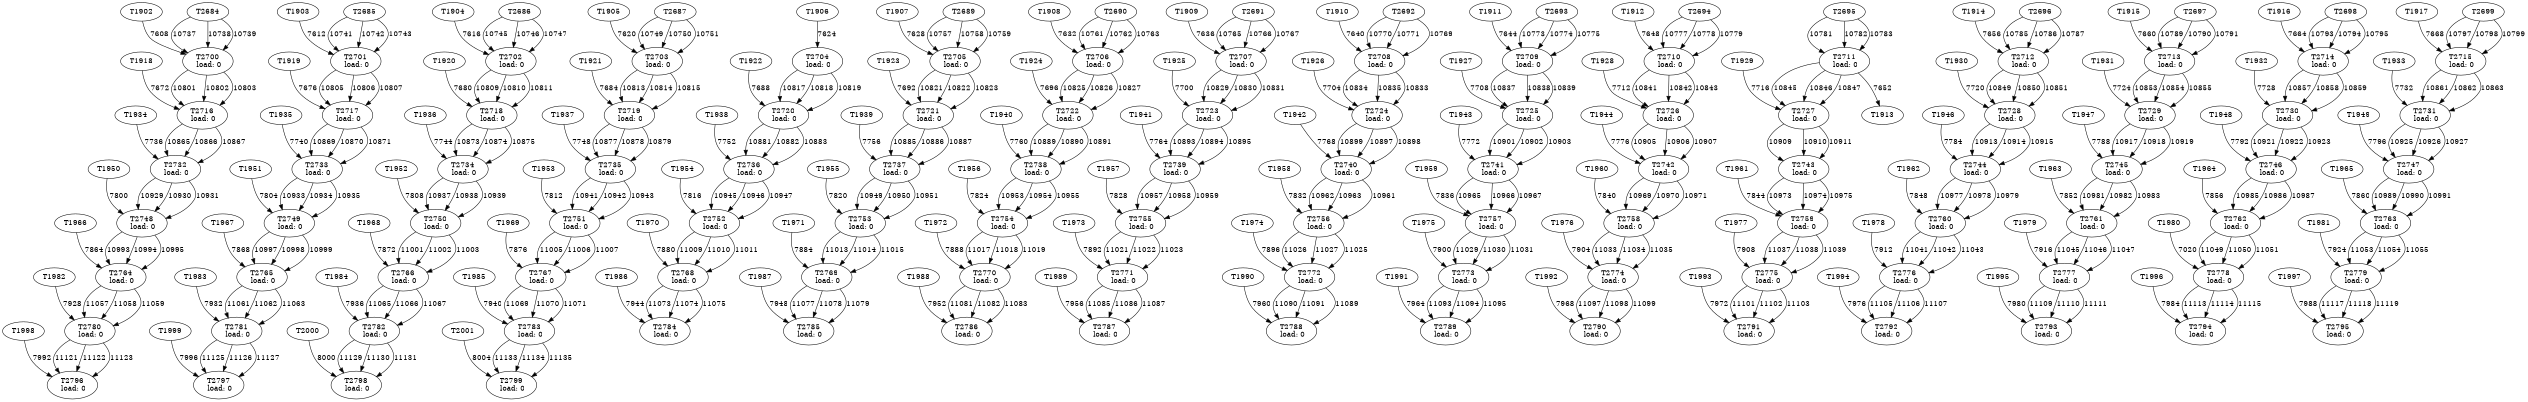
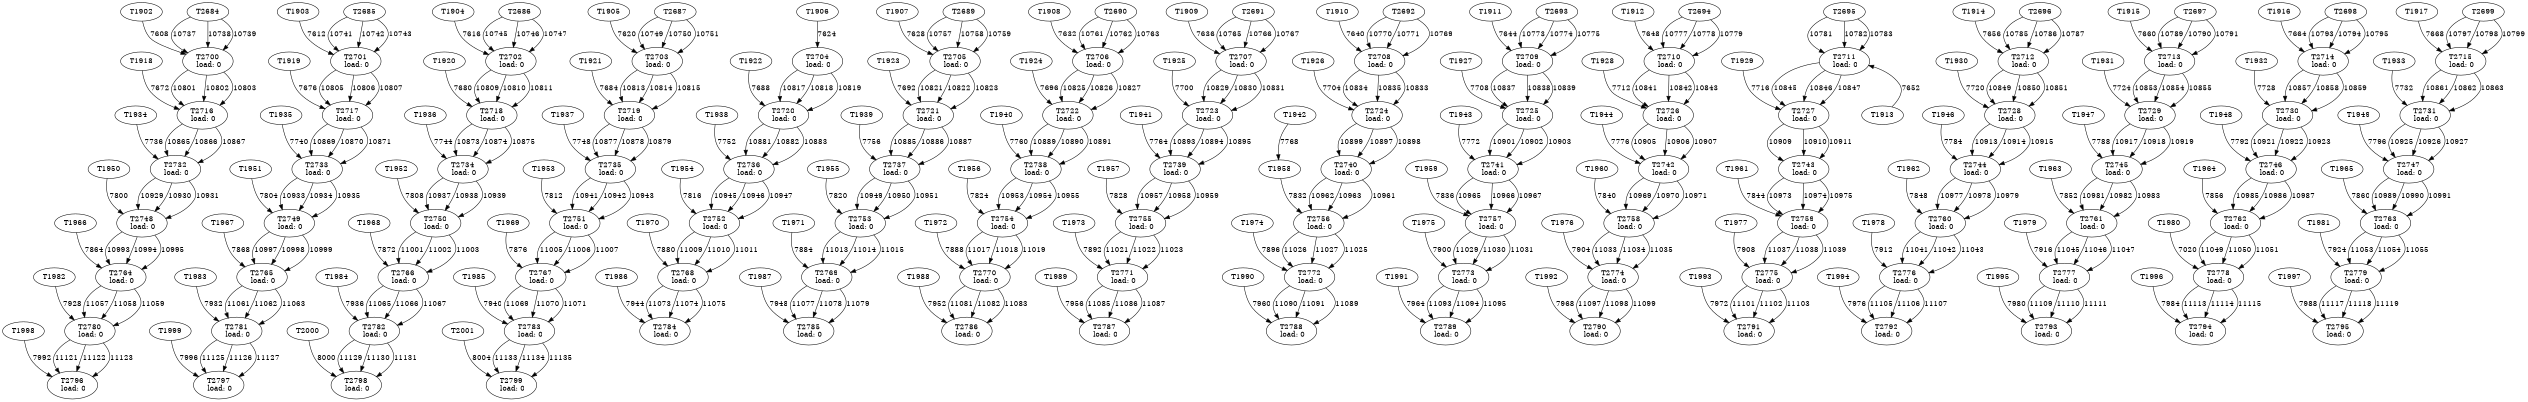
(1870, 86) -> (1898, 82)
(1312, 141) -> (1280, 138)
